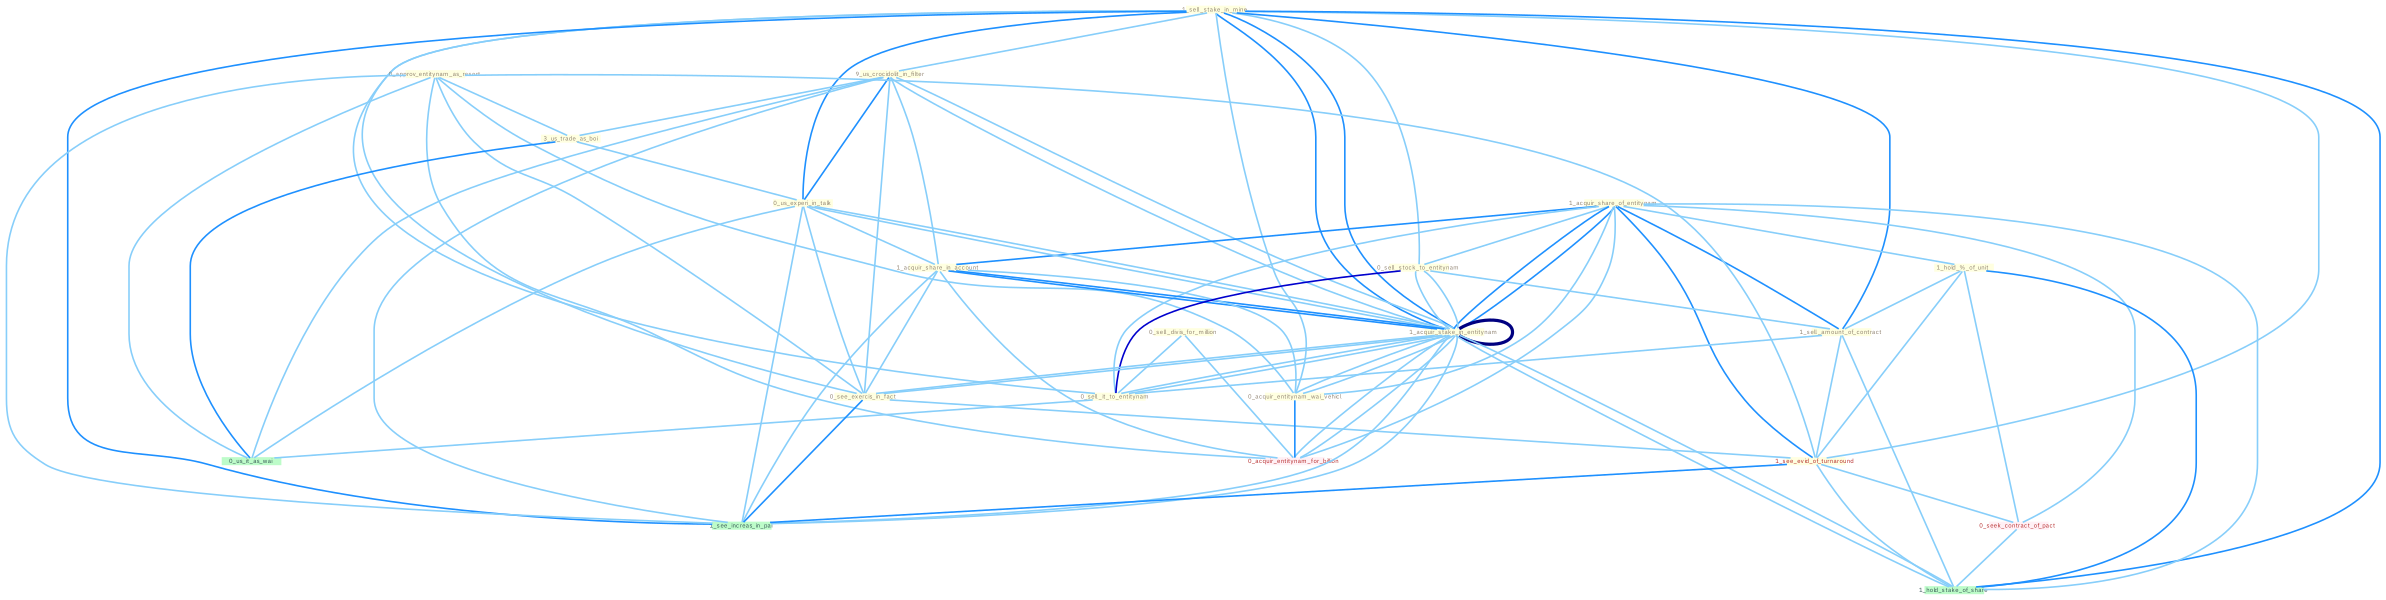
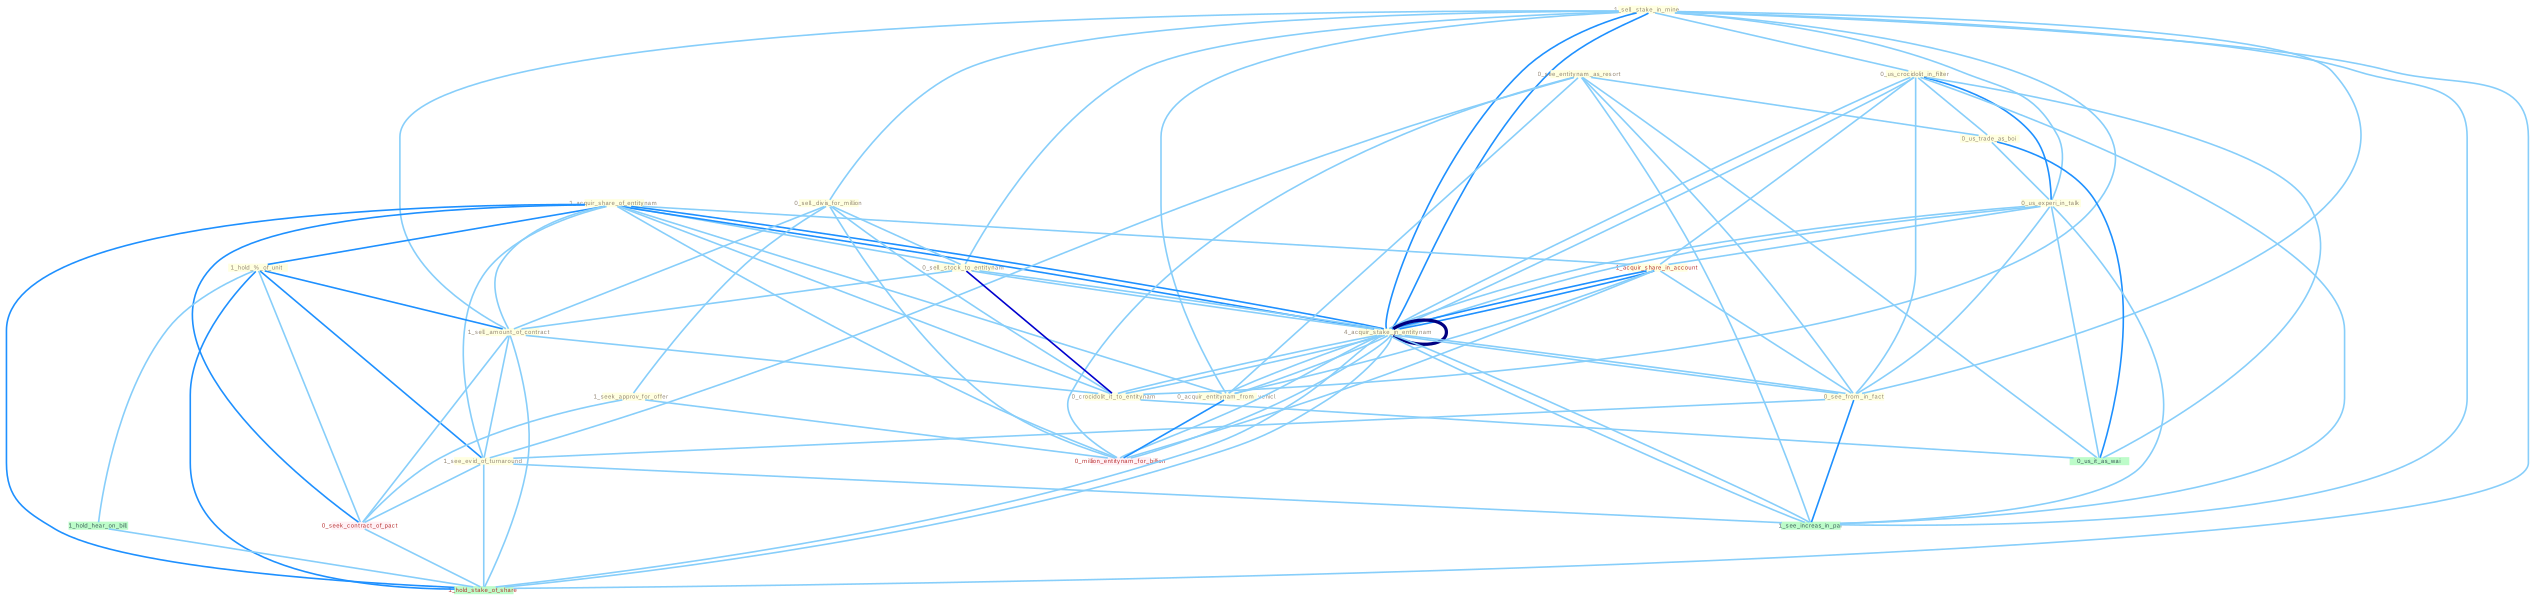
(944, 37) -> (1910, 54)
(1671, 63) -> (879, 31)
(2129, 64) -> (1195, 28)
(2204, 64) -> (2132, 535)
(435, 74) -> (1580, 74)
(890, 74) -> (1916, 74)
(150, 87) -> (2467, 189)
(571, 139) -> (1990, 139)
none -> (893, 234)
(1276, 235) -> (1136, 235)
(1789, 235) -> (436, 235)
(2025, 253) -> (236, 251)
(2195, 266) -> (6, 335)
none -> (669, 268)
(938, 268) -> (1658, 268)
(1746, 274) -> (495, 279)
(1903, 300) -> (384, 300)
(1704, 331) -> (473, 295)
(1454, 332) -> (1388, 332)
(857, 350) -> none
(1890, 365) -> (371, 364)
none -> (632, 397)
(864, 397) -> (1854, 397)
(1116, 397) -> (1114, 397)
(1295, 397) -> (1227, 397)
none -> (432, 434)
(1295, 461) -> (1121, 461)
(1816, 461) -> (484, 461)
(1304, 492) -> (1148, 493)
none -> (98, 526)
(1954, 590) -> (484, 590)
